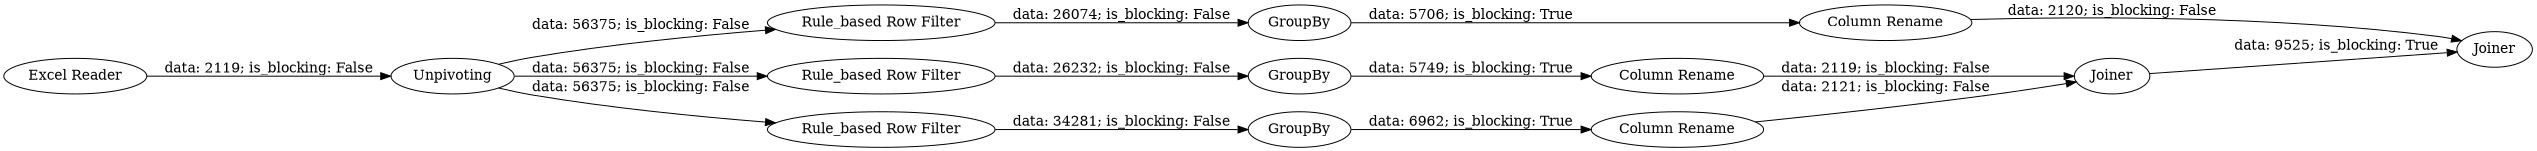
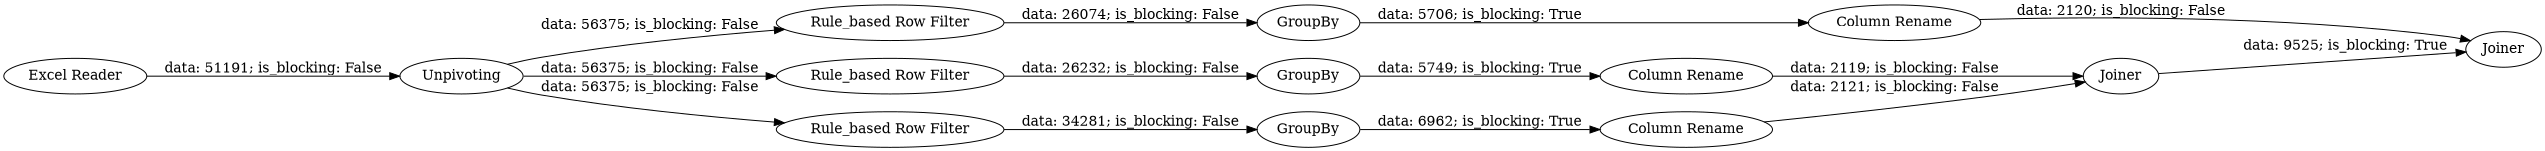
(269, 69) -> (273, 69)
